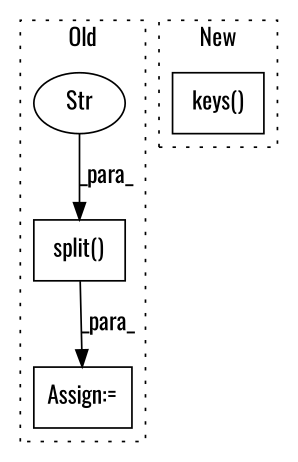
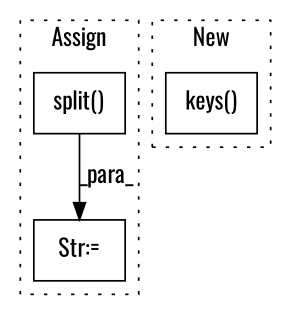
(83, 40) -> (80, 40)
(80, 103) -> none
(83, 398) -> (80, 250)
